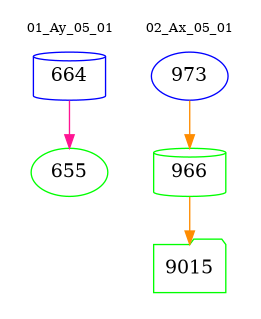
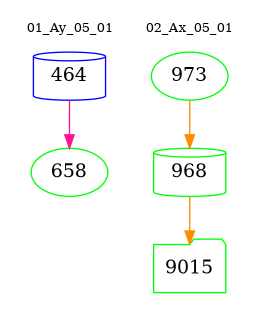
(69, 76) -> (69, 76)
(190, 76) -> (190, 76)
(69, 172) -> (69, 172)
(190, 172) -> (190, 172)
